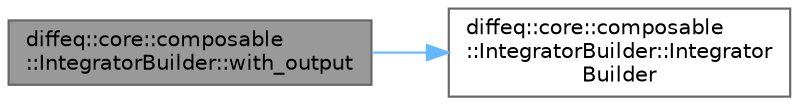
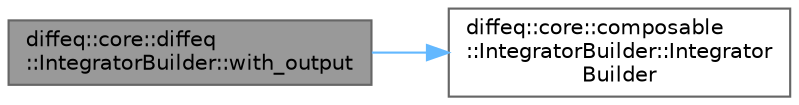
(190, 53) -> (190, 53)
